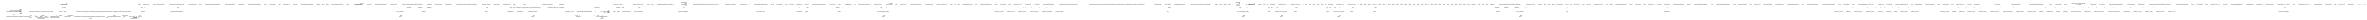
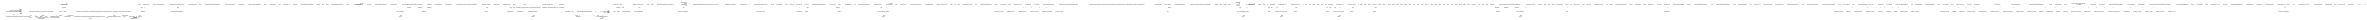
(581, 6) -> (536, 8)
